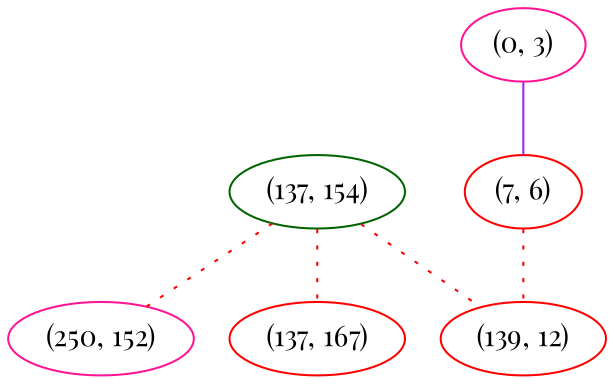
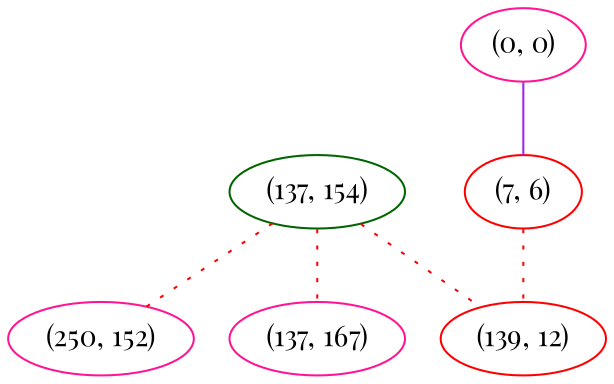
(523, 45) -> (523, 45)
(317, 339) -> (317, 339)
